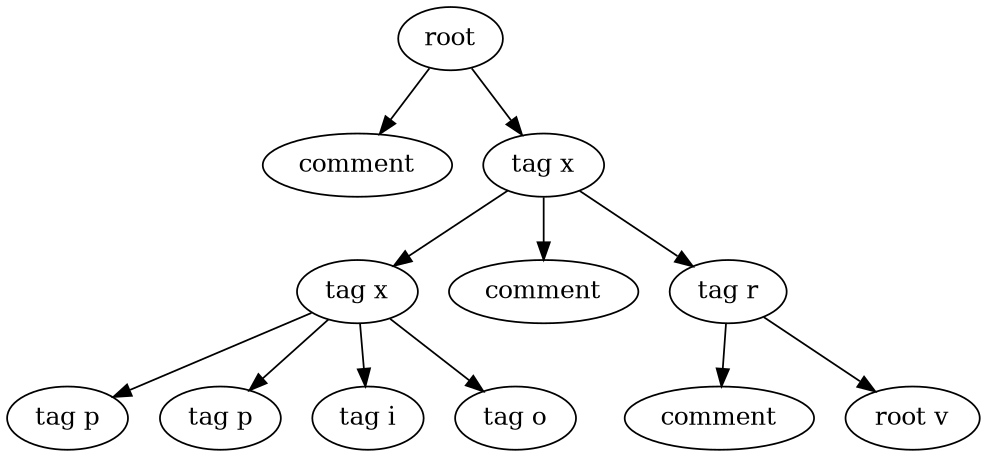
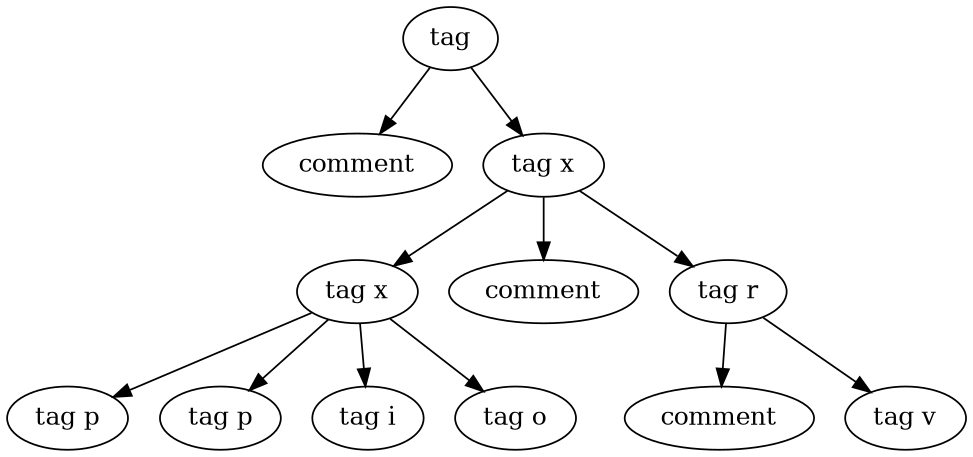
(451, 39) -> (451, 39)
(913, 418) -> (906, 418)
